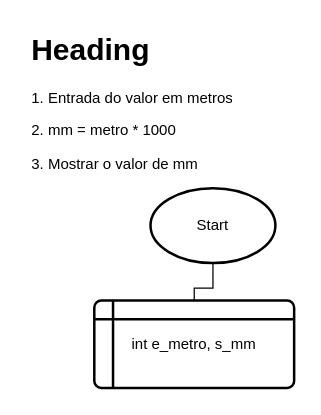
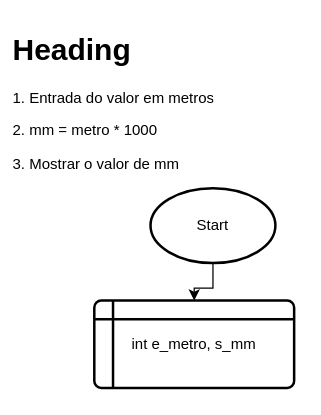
(144, 101) -> (126, 101)
(194, 290) -> (195, 288)
